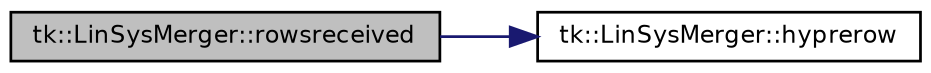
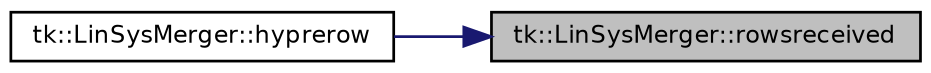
(475, 37) -> (429, 37)
